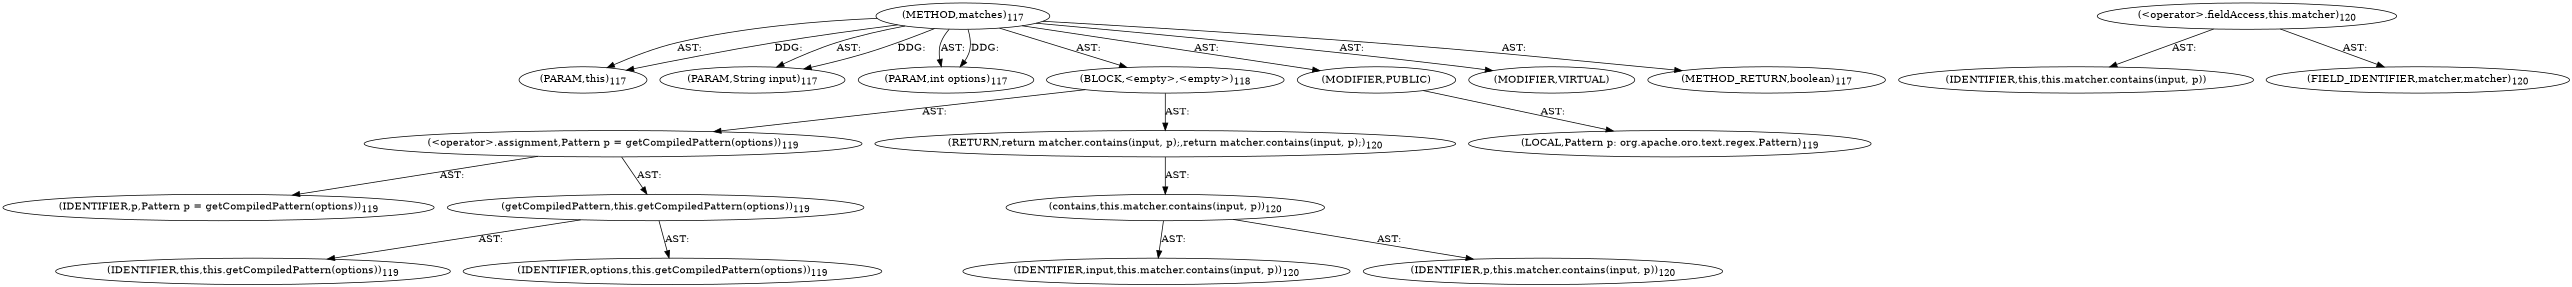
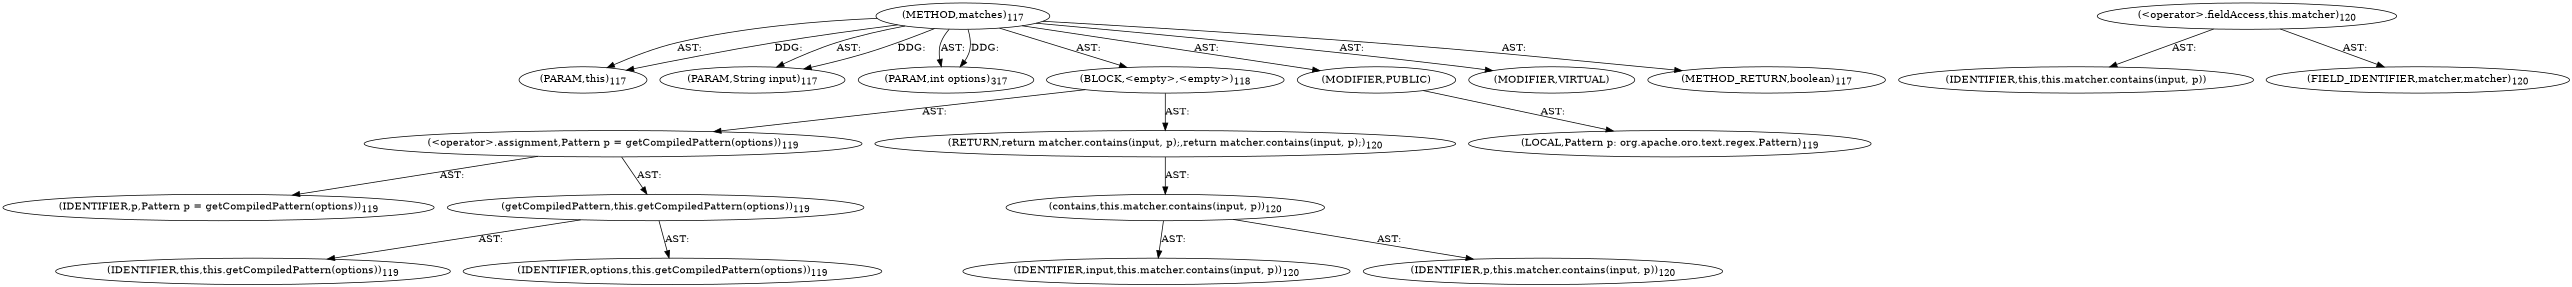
(999, 79) -> (999, 79)
